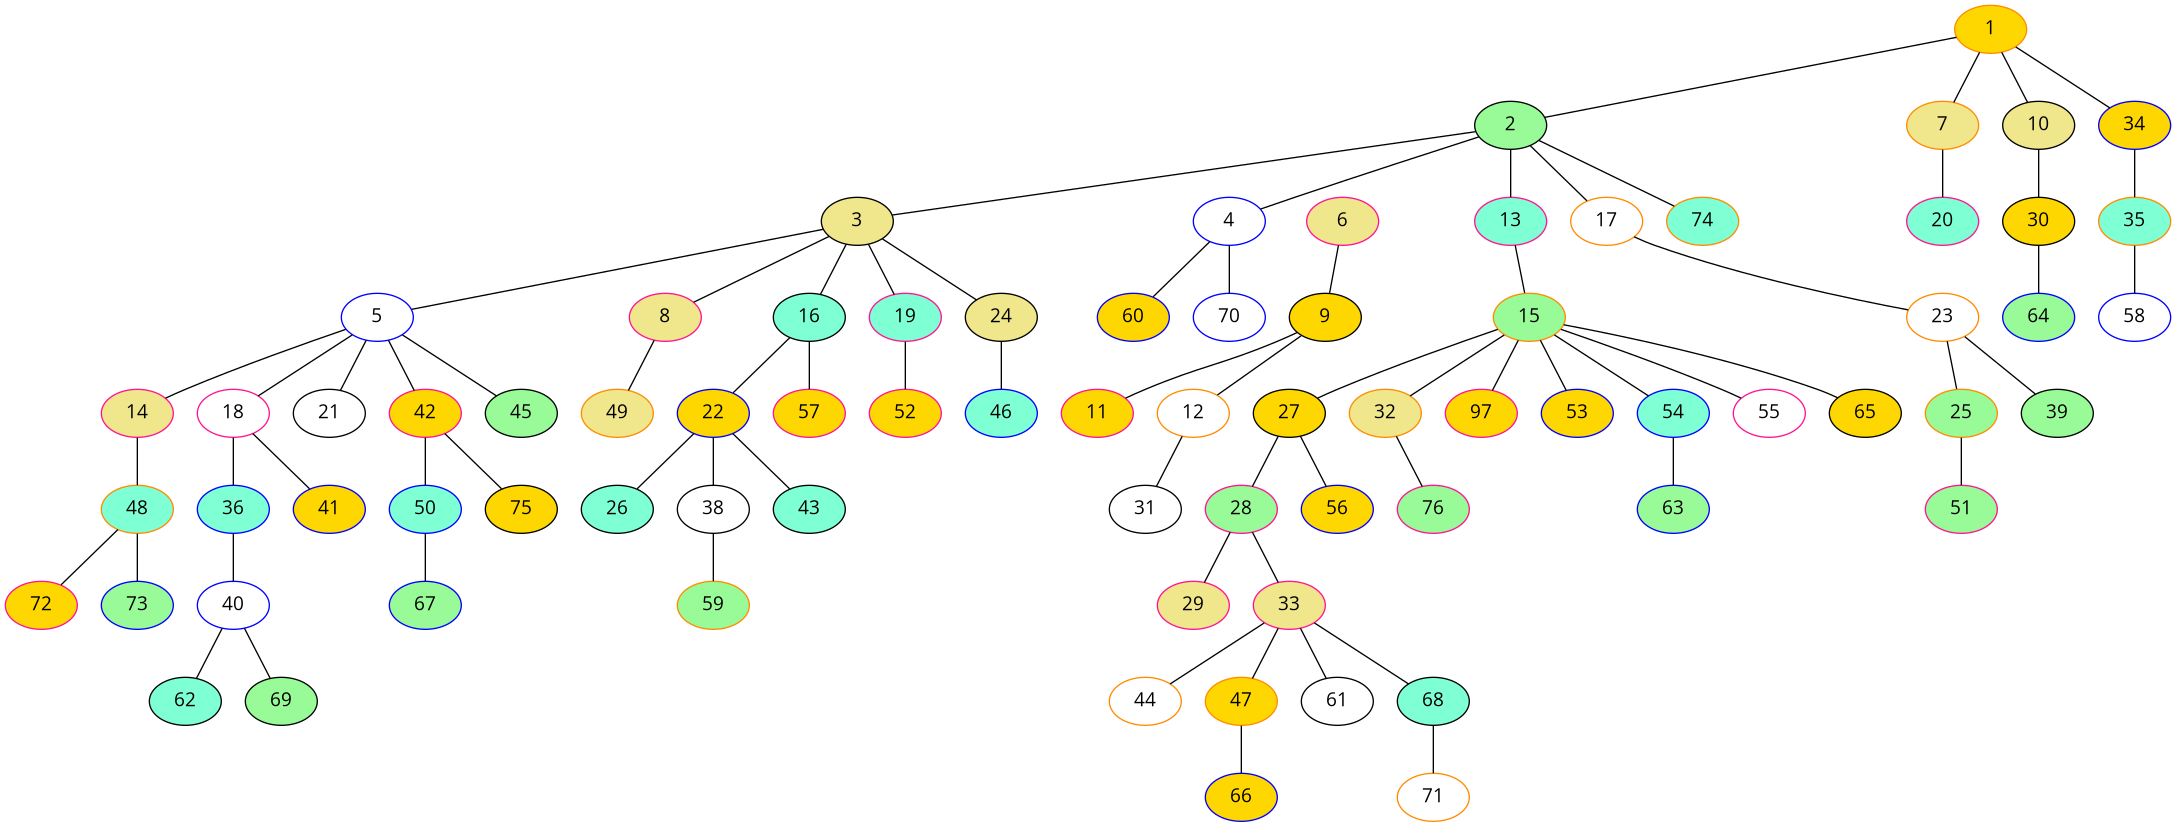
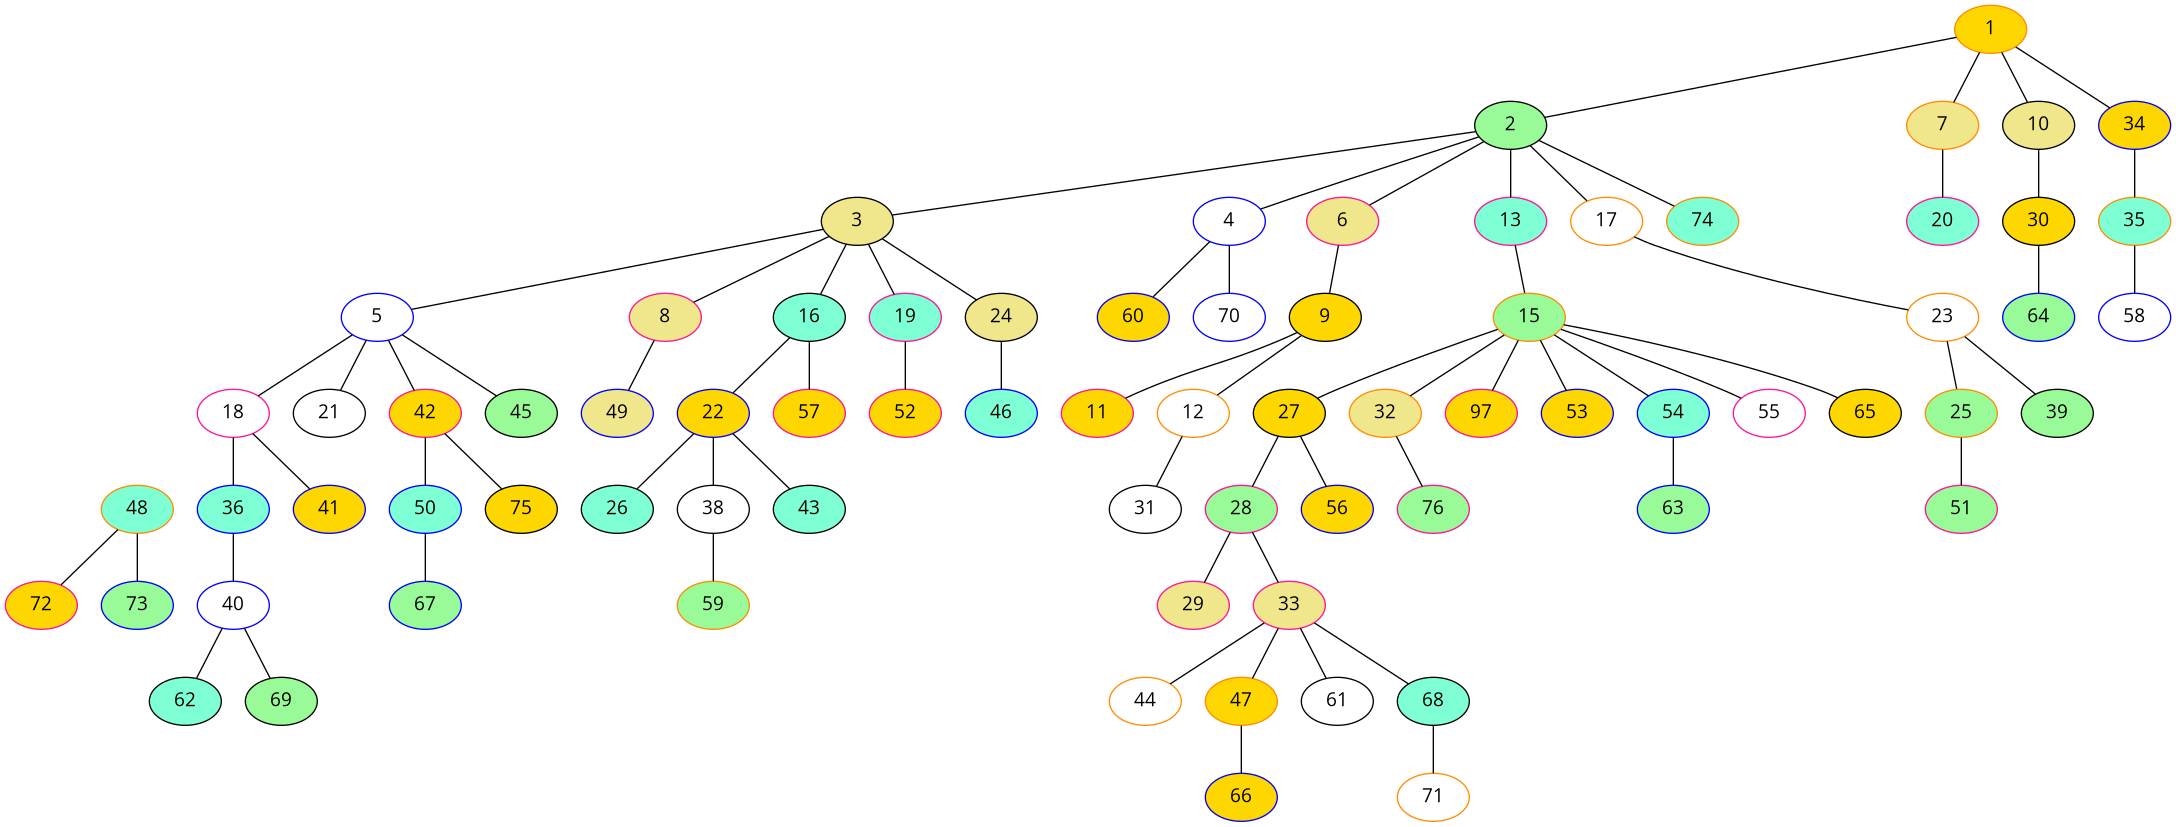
none -> (1427, 173)
(137, 413) -> none
(617, 413) -> (617, 413)
